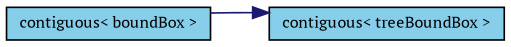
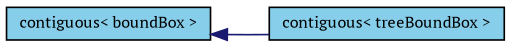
(232, 13) -> (248, 35)
